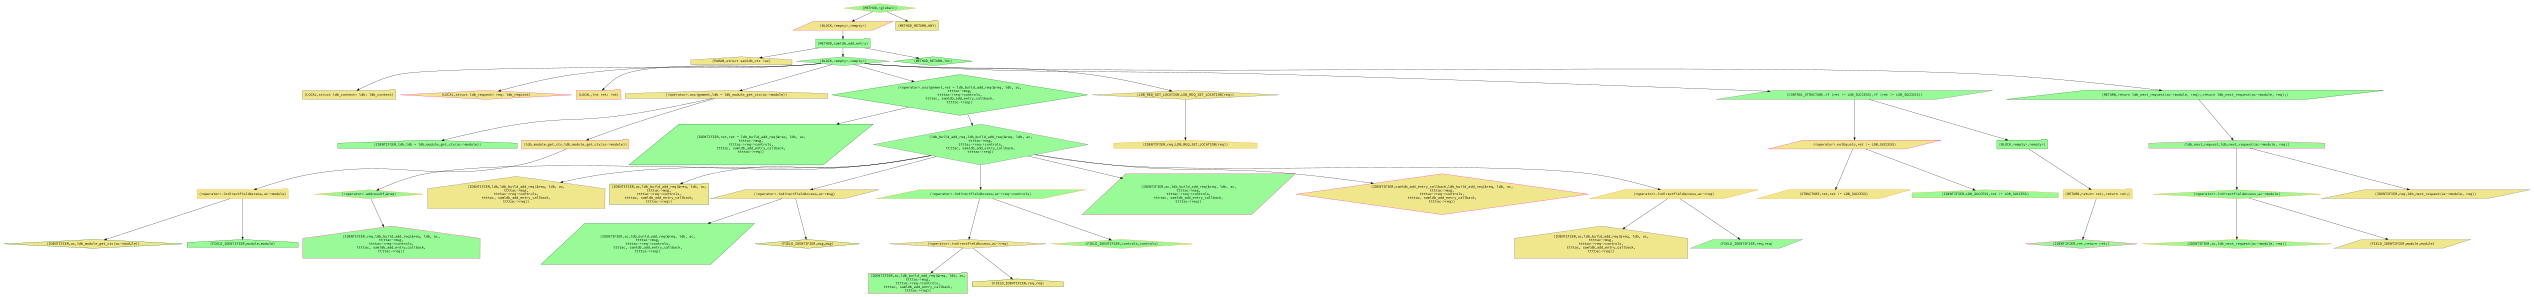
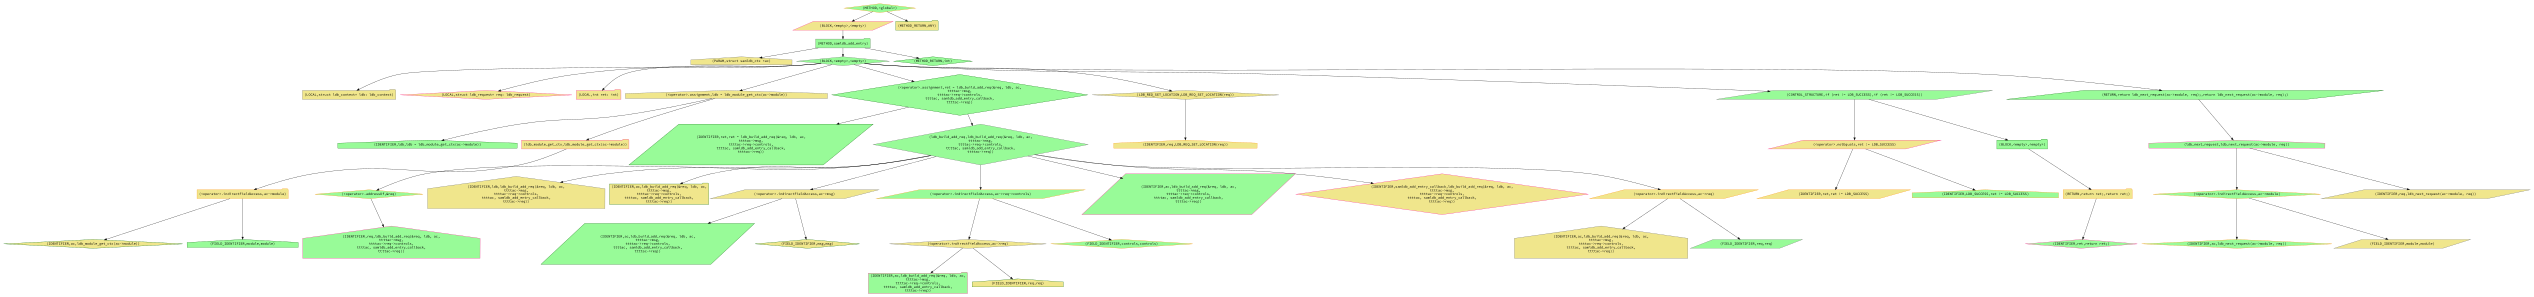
(1834, 194) -> (1834, 194)
